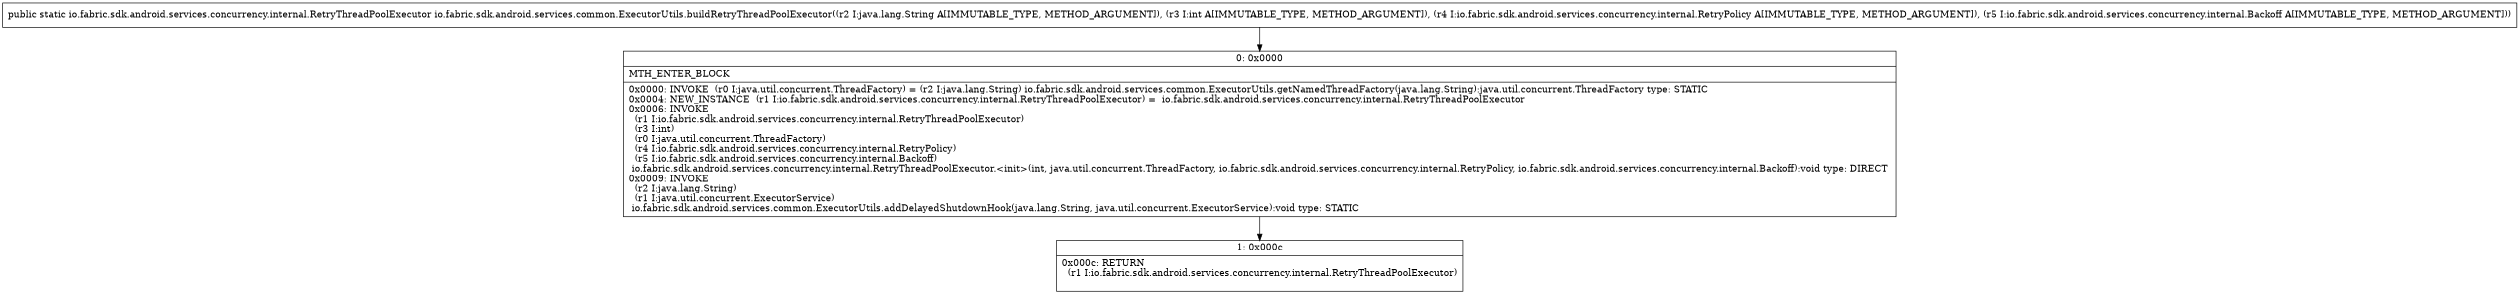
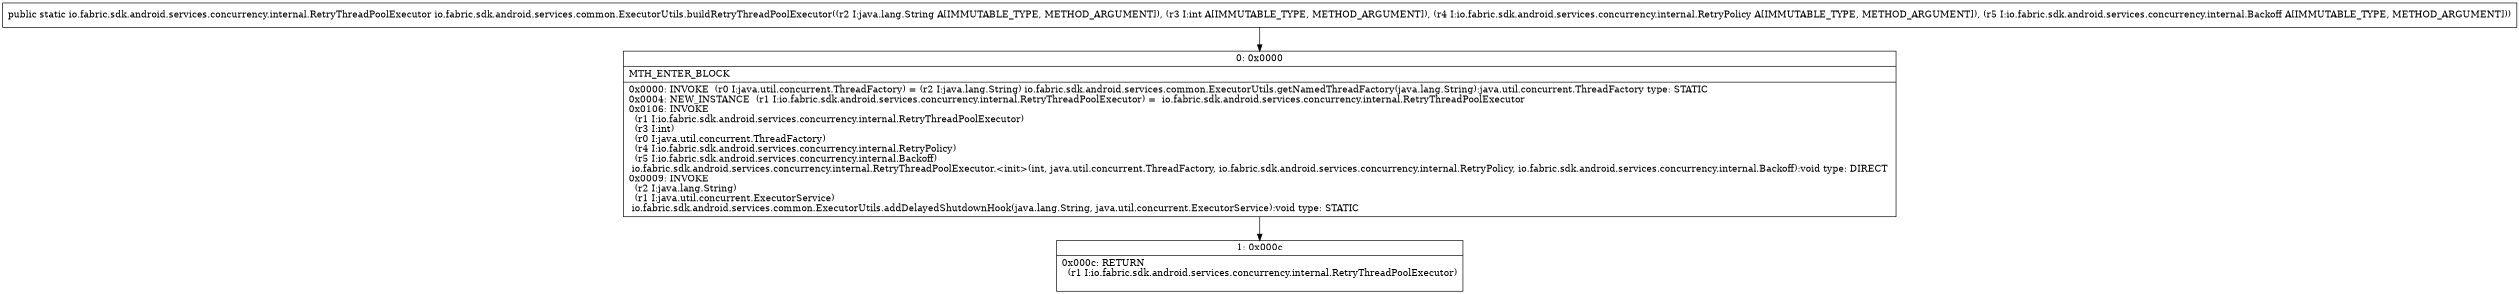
(672, 110) -> (672, 110)
